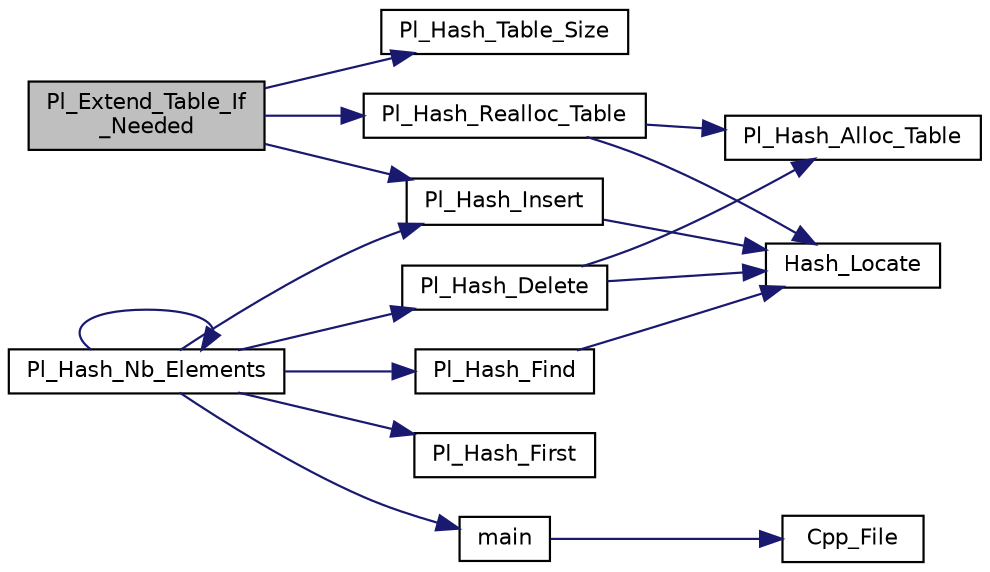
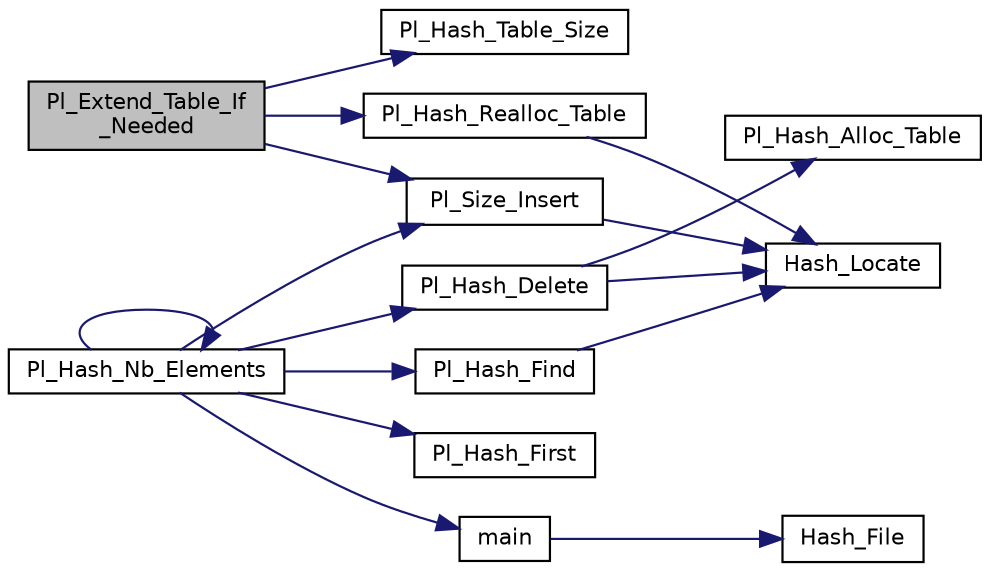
(674, 126) -> none
(505, 202) -> (505, 202)
(853, 539) -> (853, 539)
